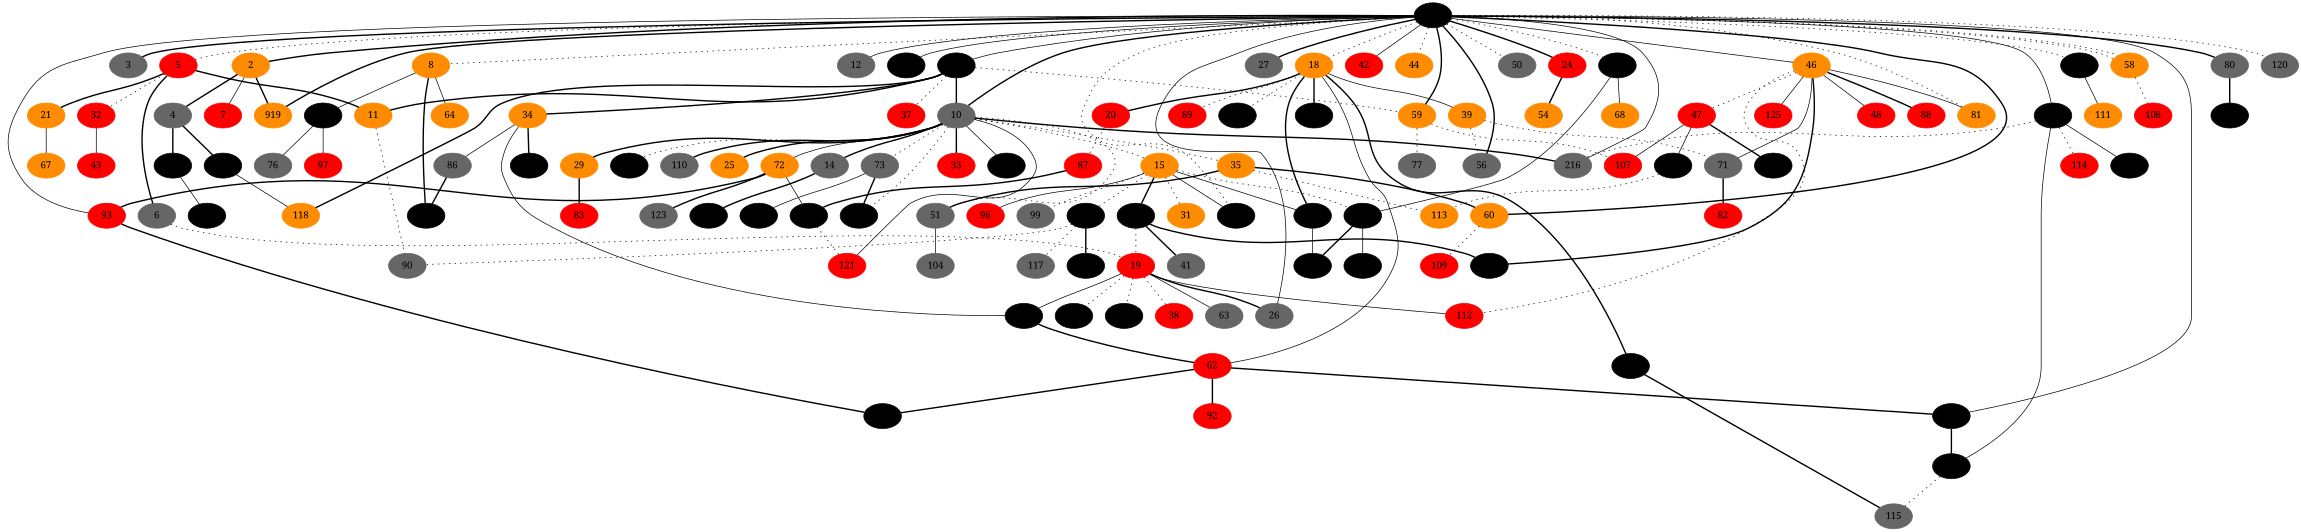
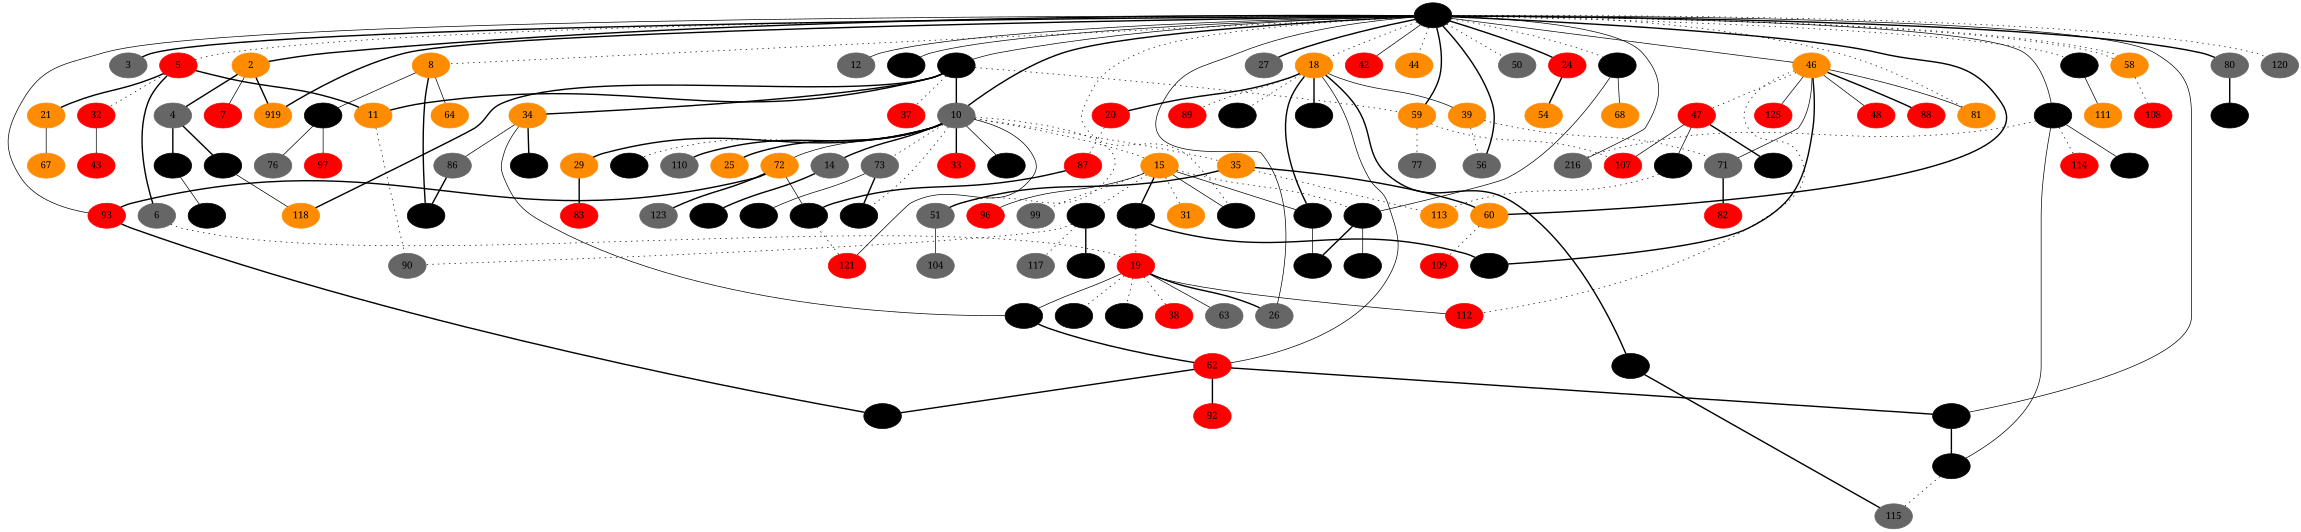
(1265, 137) -> none
(1186, 266) -> none
